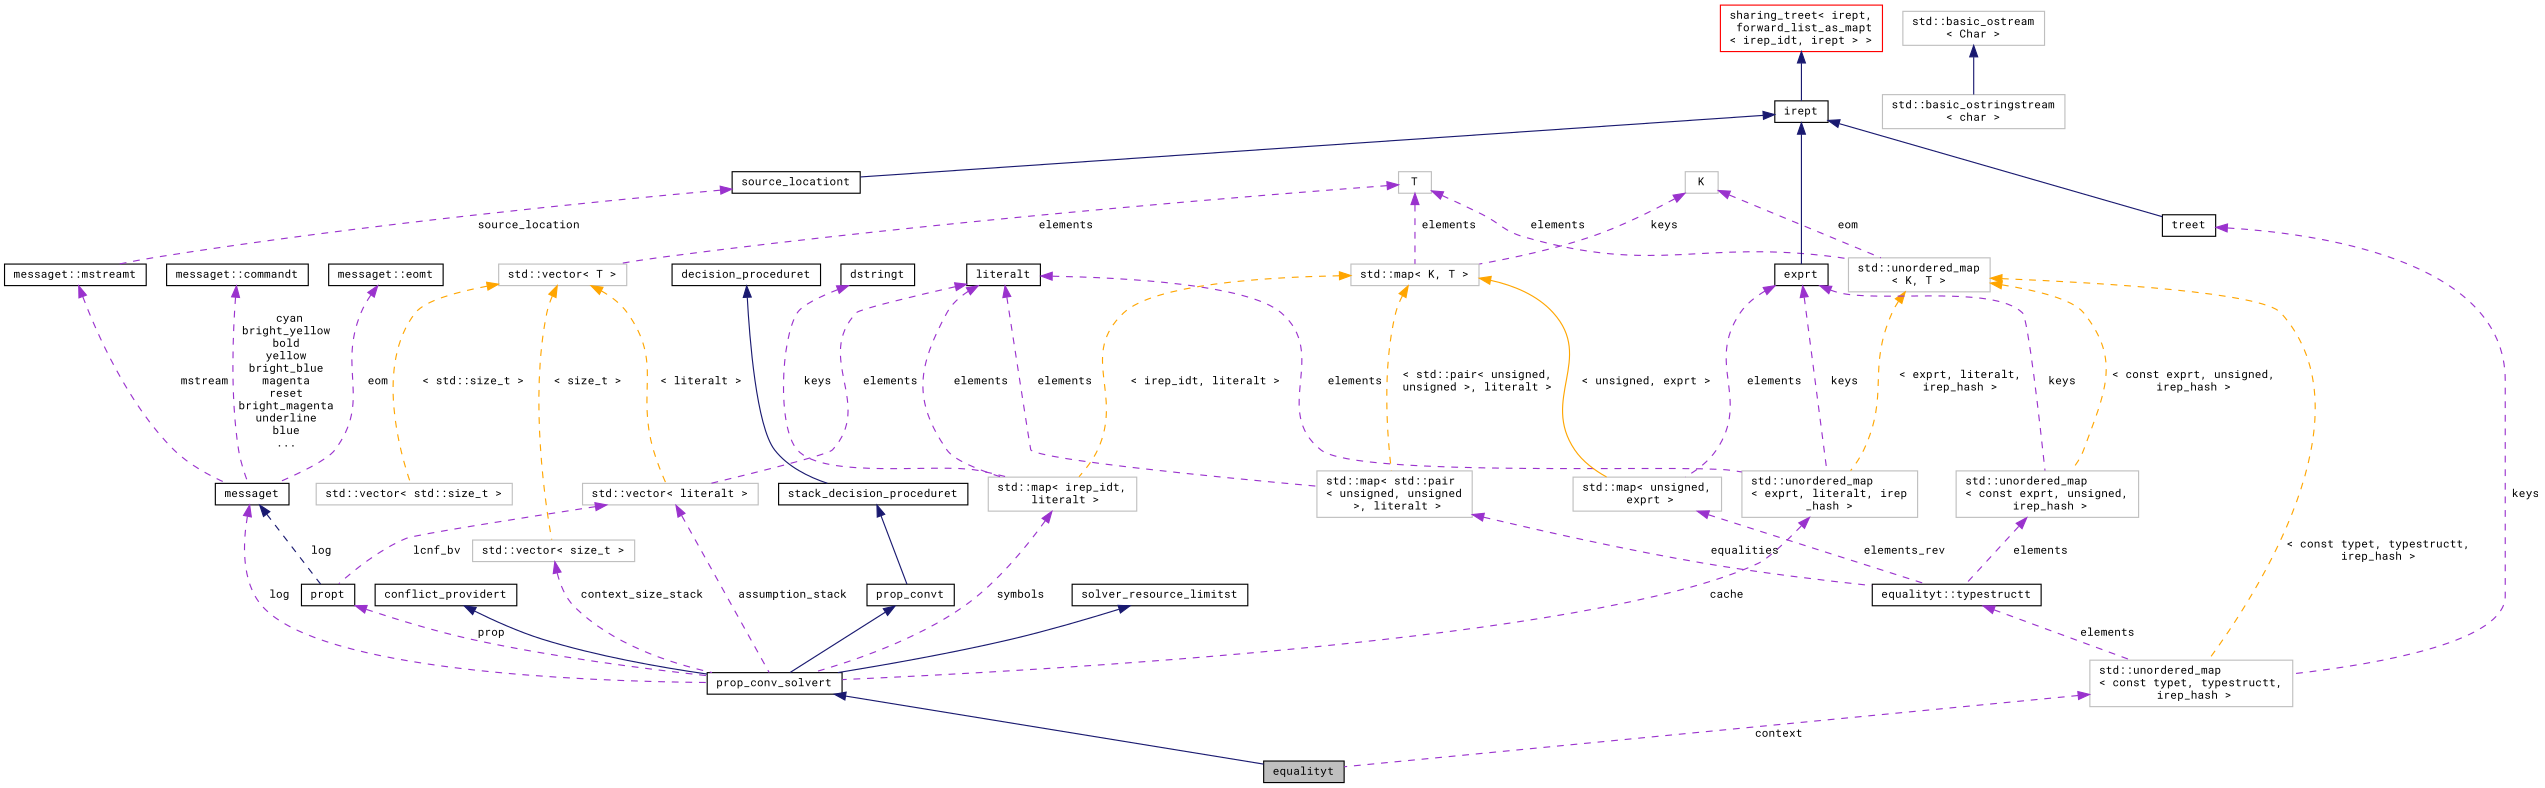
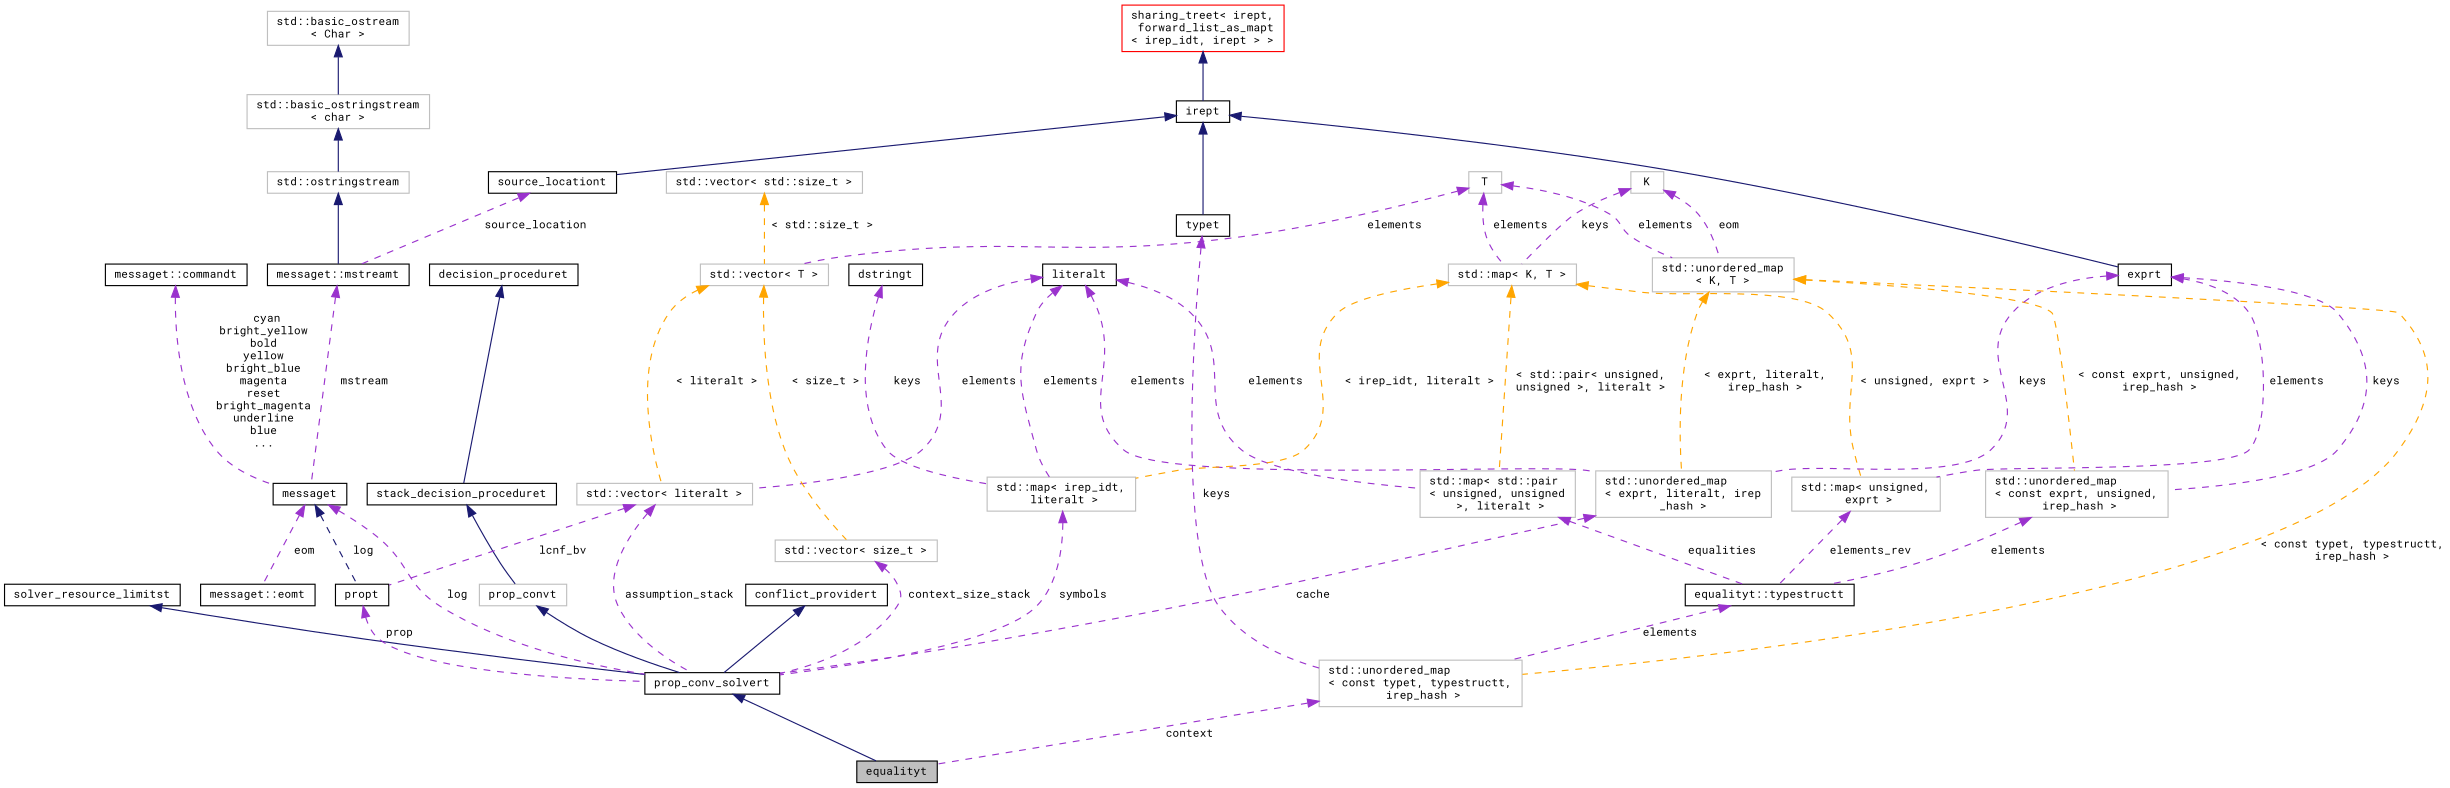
none -> (338, 182)
(2189, 226) -> (1203, 226)
(396, 358) -> (764, 234)
(1569, 366) -> (1795, 299)
(352, 407) -> (281, 550)
(911, 595) -> (523, 595)
